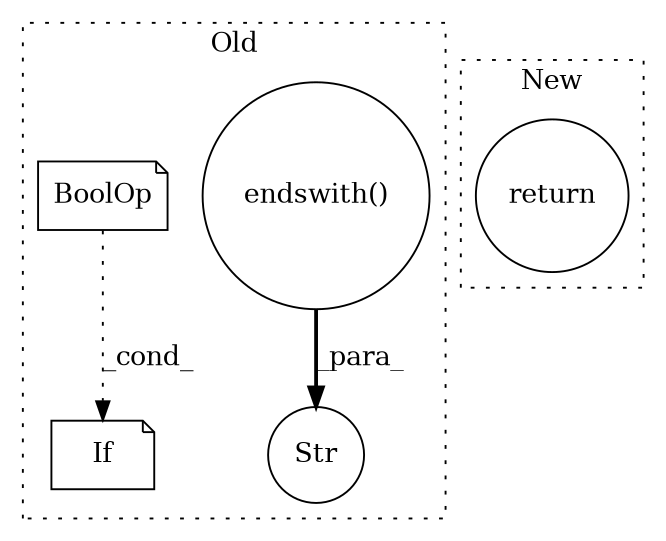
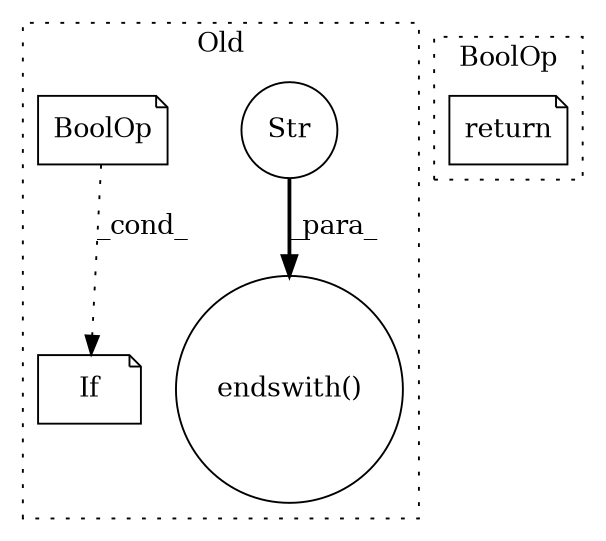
(552, 82) -> (508, 59)
(552, 196) -> (508, 130)
(316, 348) -> (289, 217)
